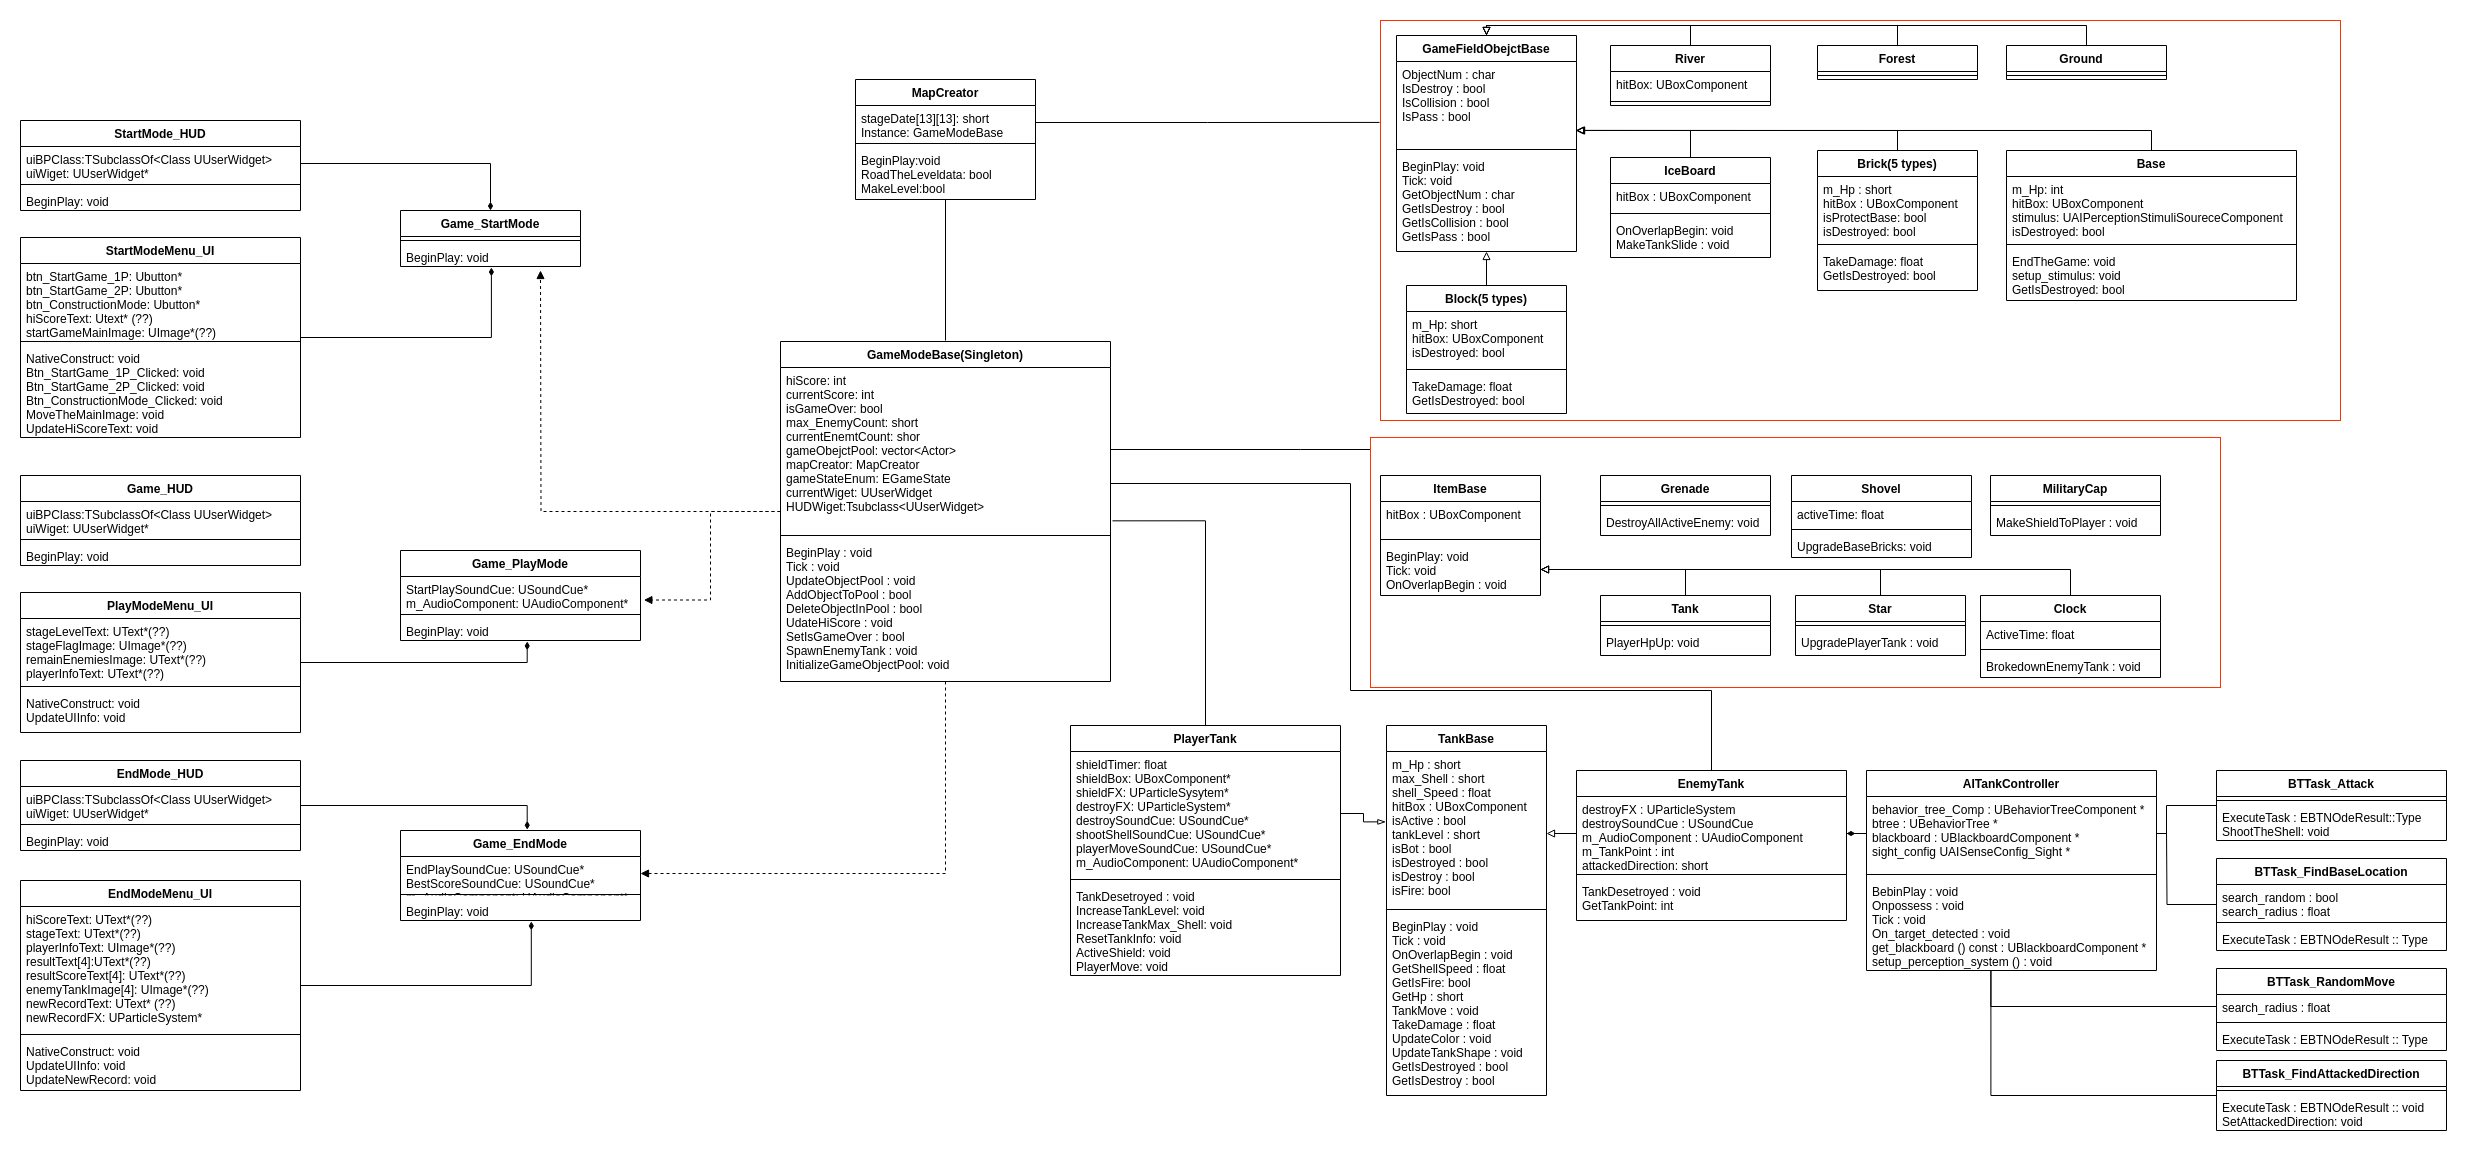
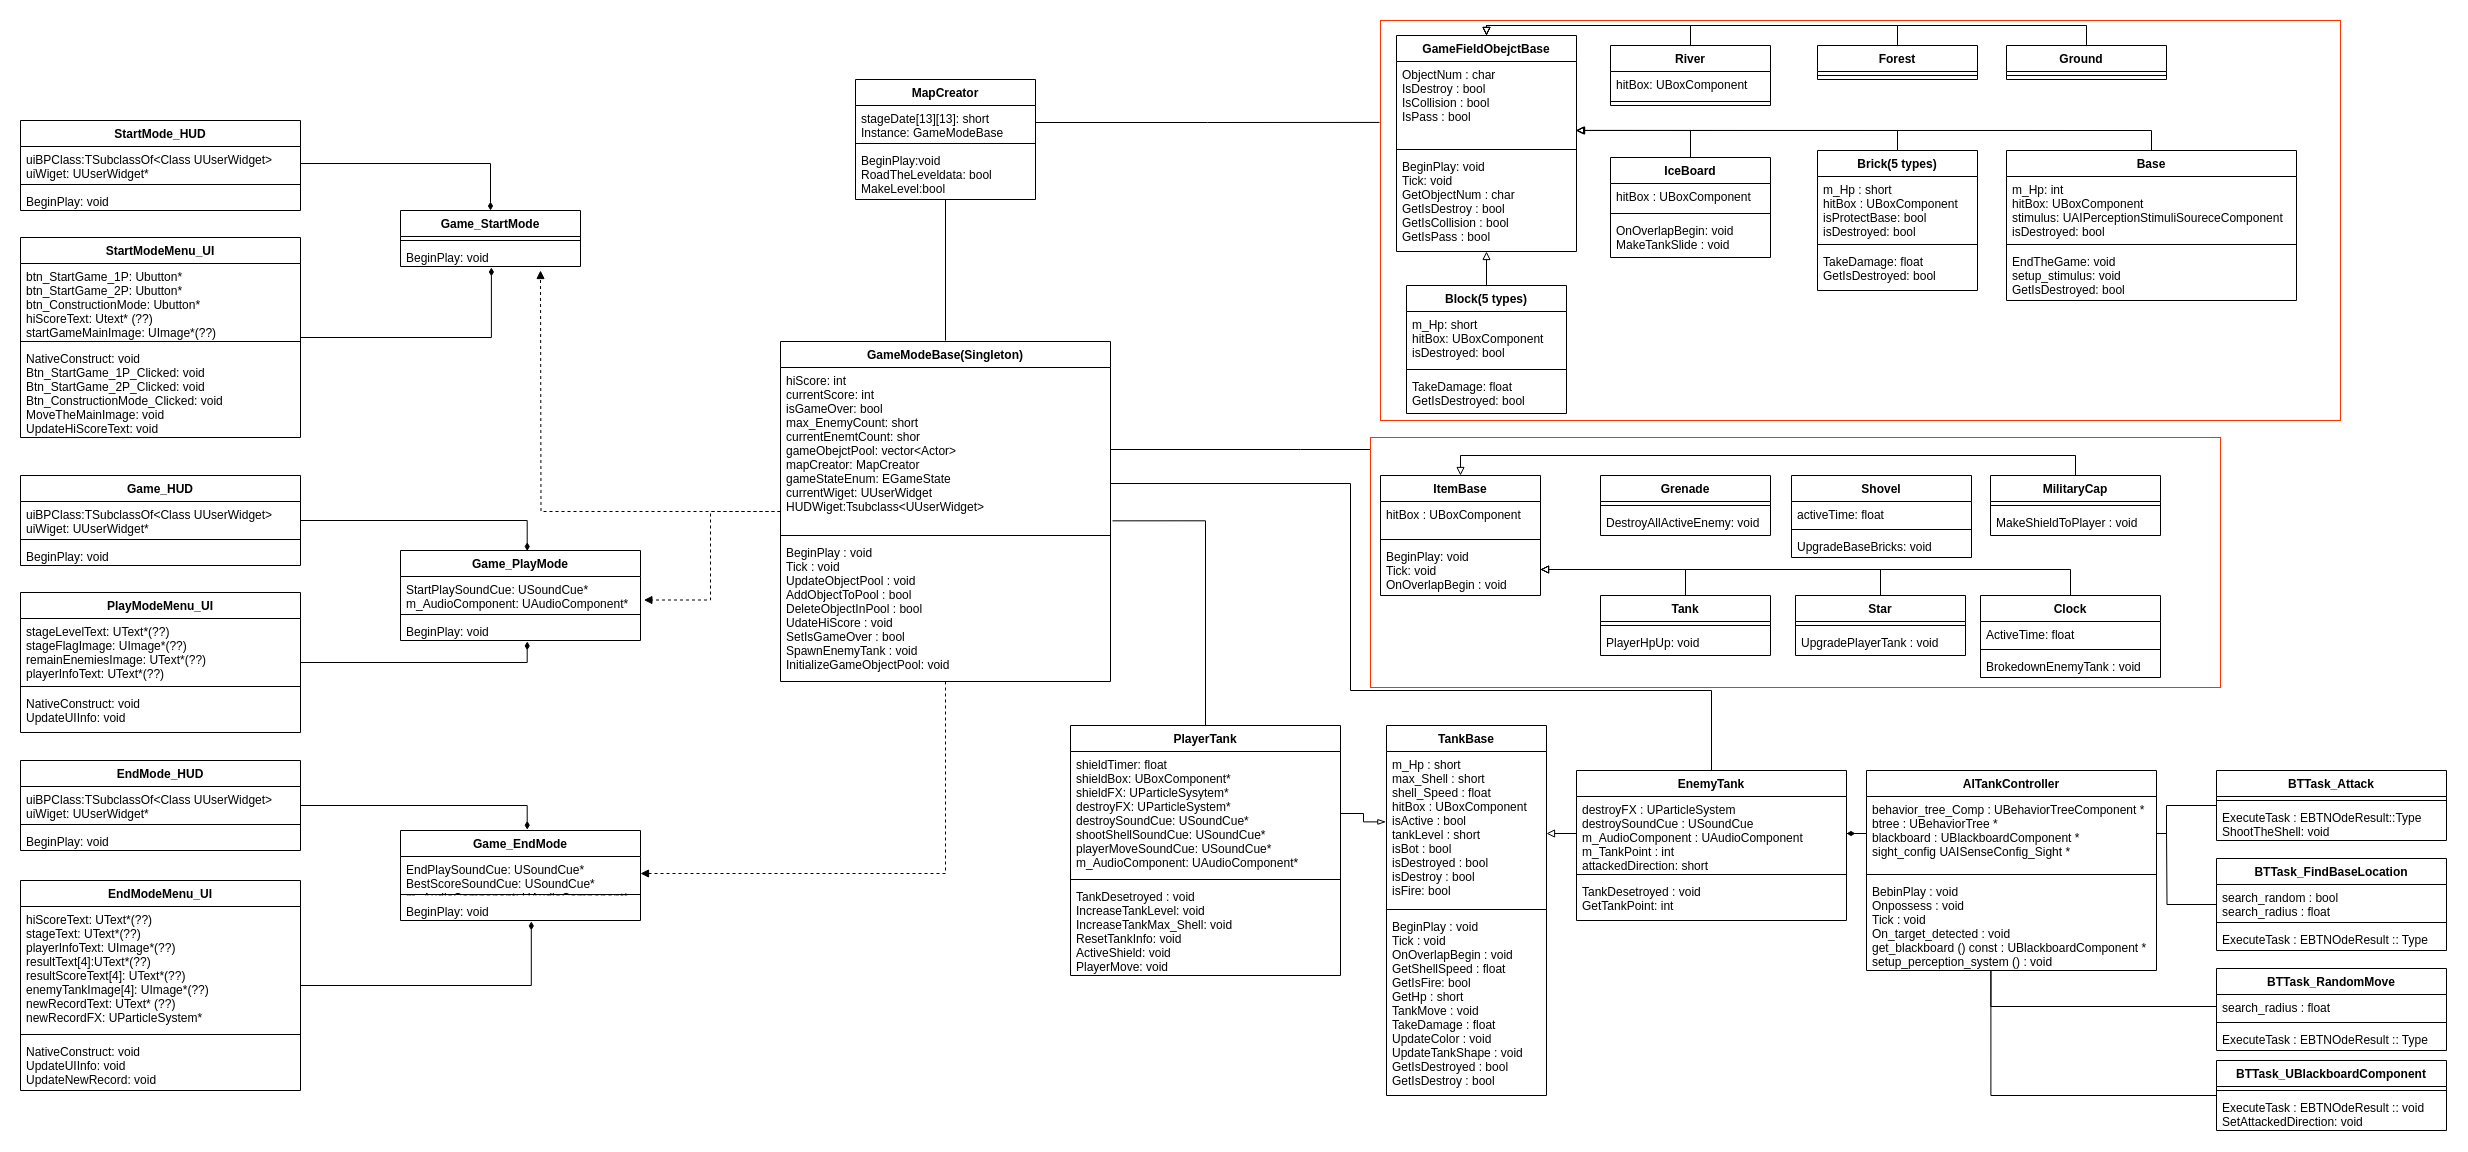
none -> (1773, 456)
none -> (425, 521)
(2331, 1074) -> (2331, 1074)
